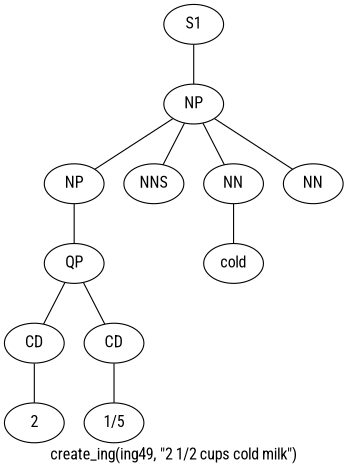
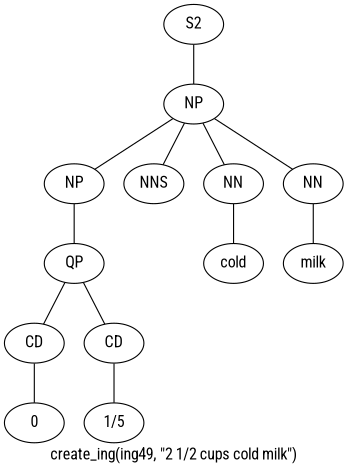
(194, 24) -> (194, 24)
none -> (313, 263)
(34, 423) -> (34, 423)
